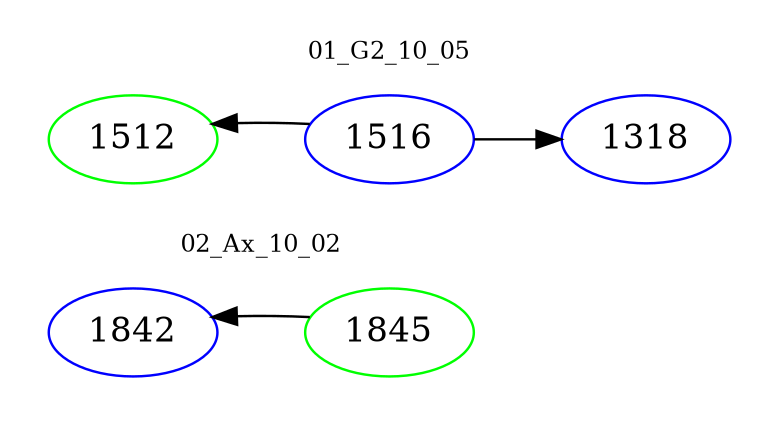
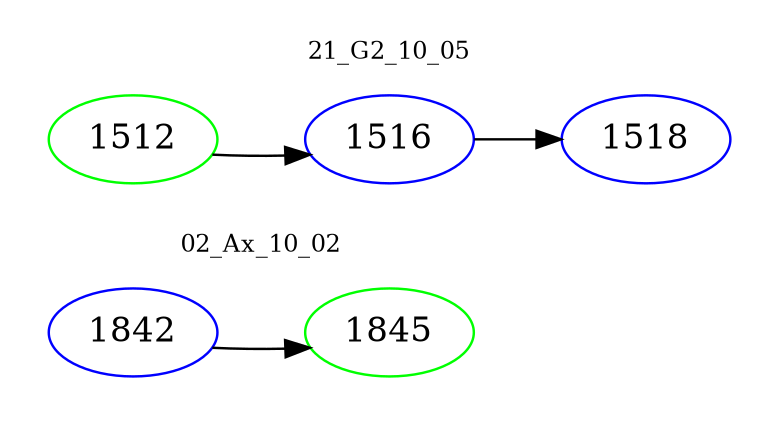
(390, 53) -> (390, 53)
(273, 123) -> (249, 156)
(646, 139) -> (646, 139)
(273, 316) -> (249, 349)
